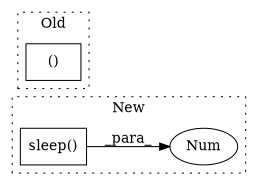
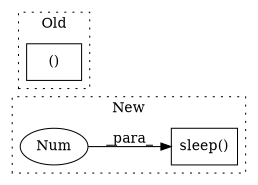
(123, 147) -> (124, 147)
